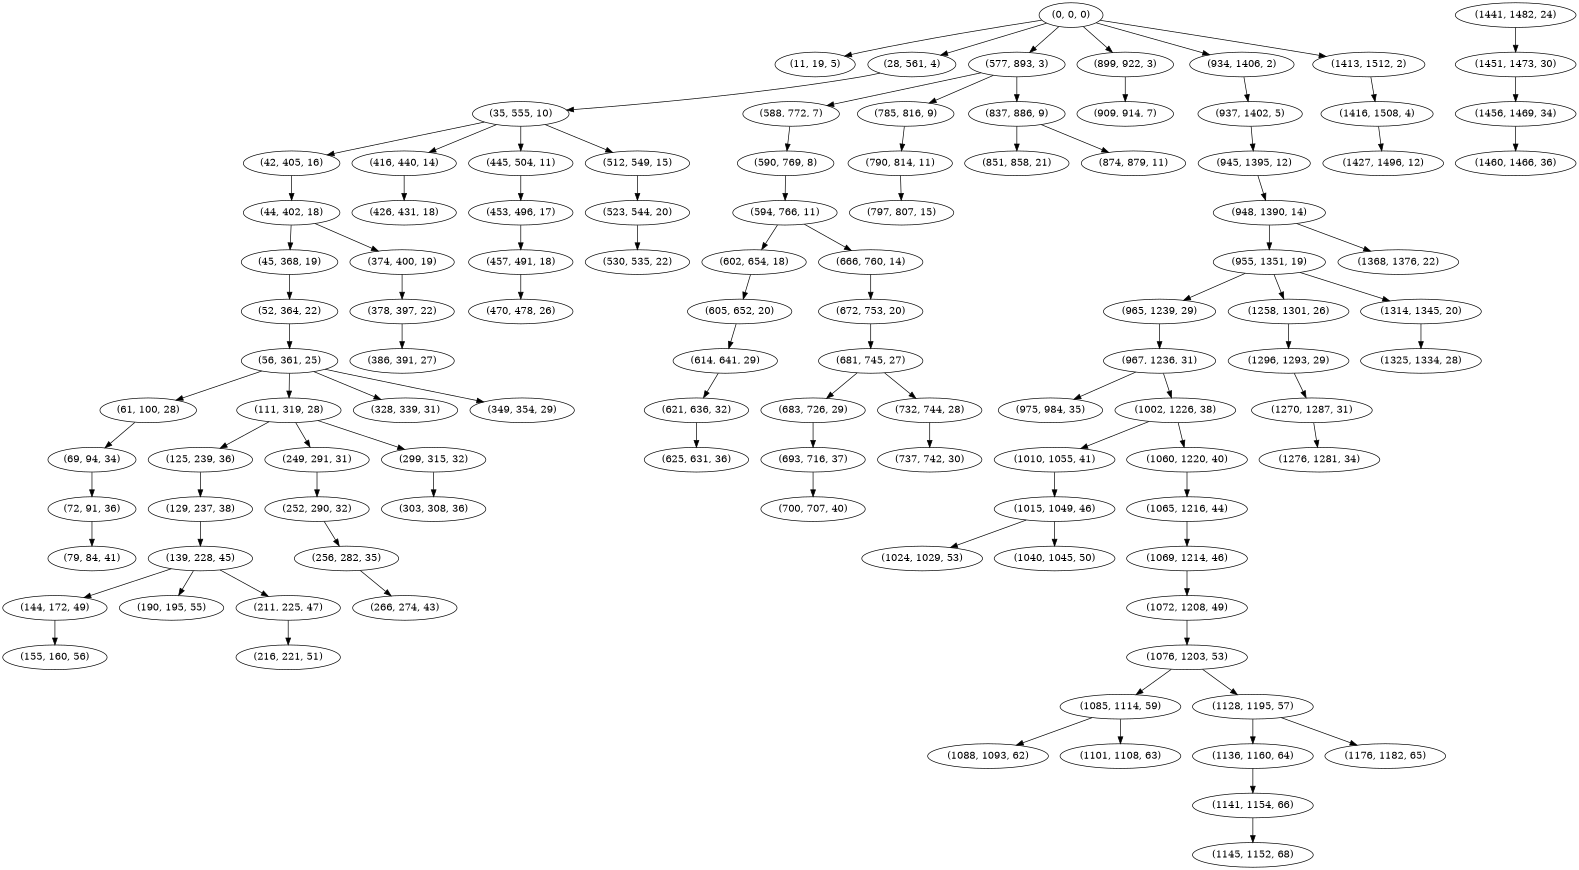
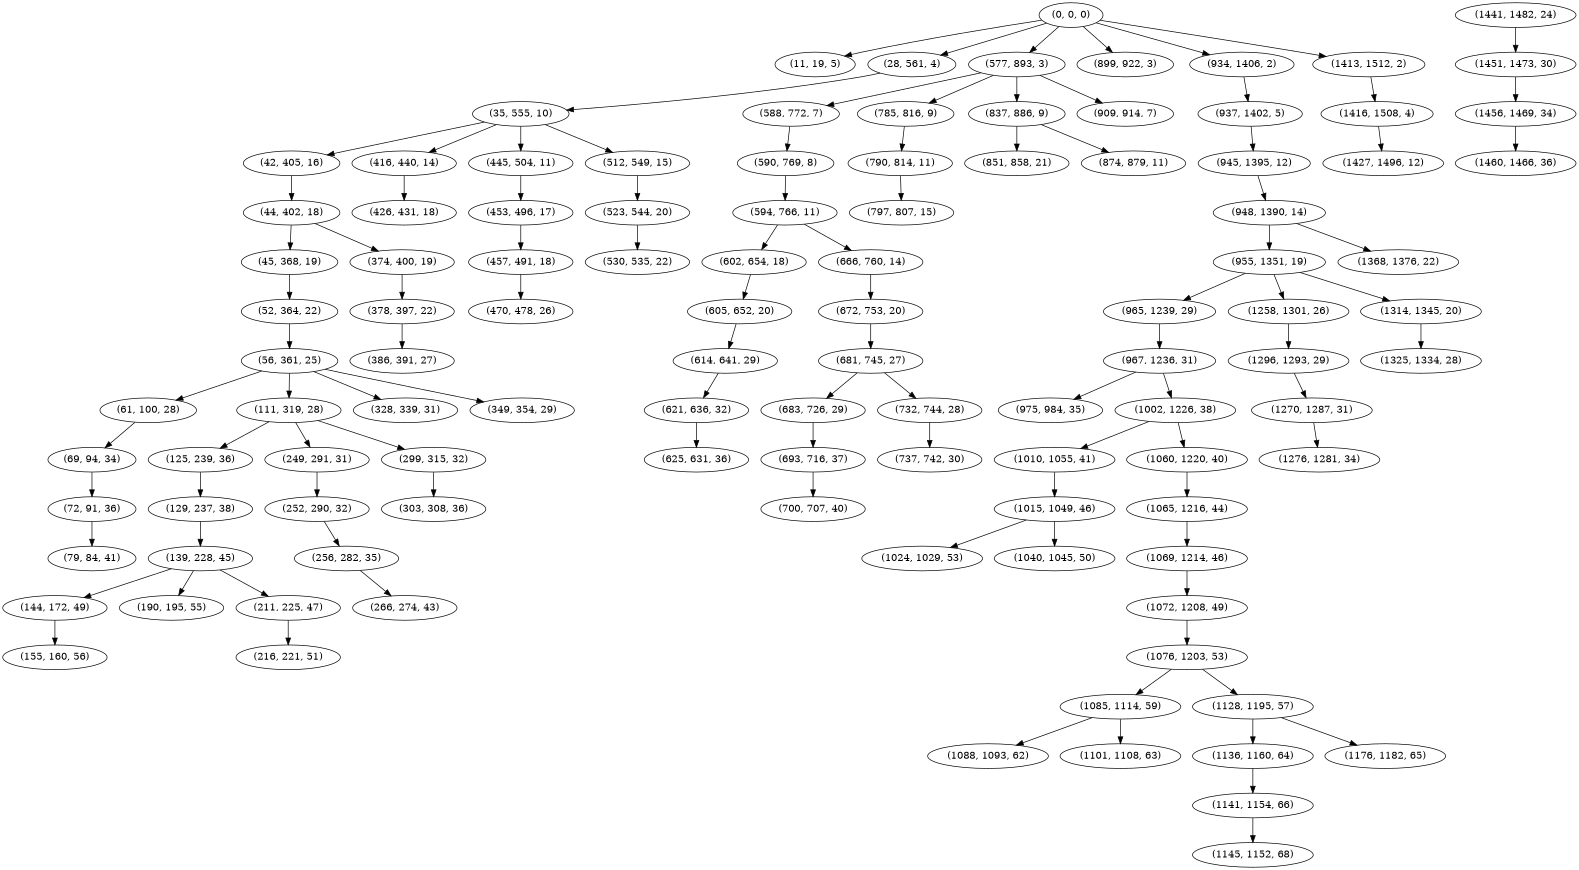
(1125, 86) -> (1068, 88)
